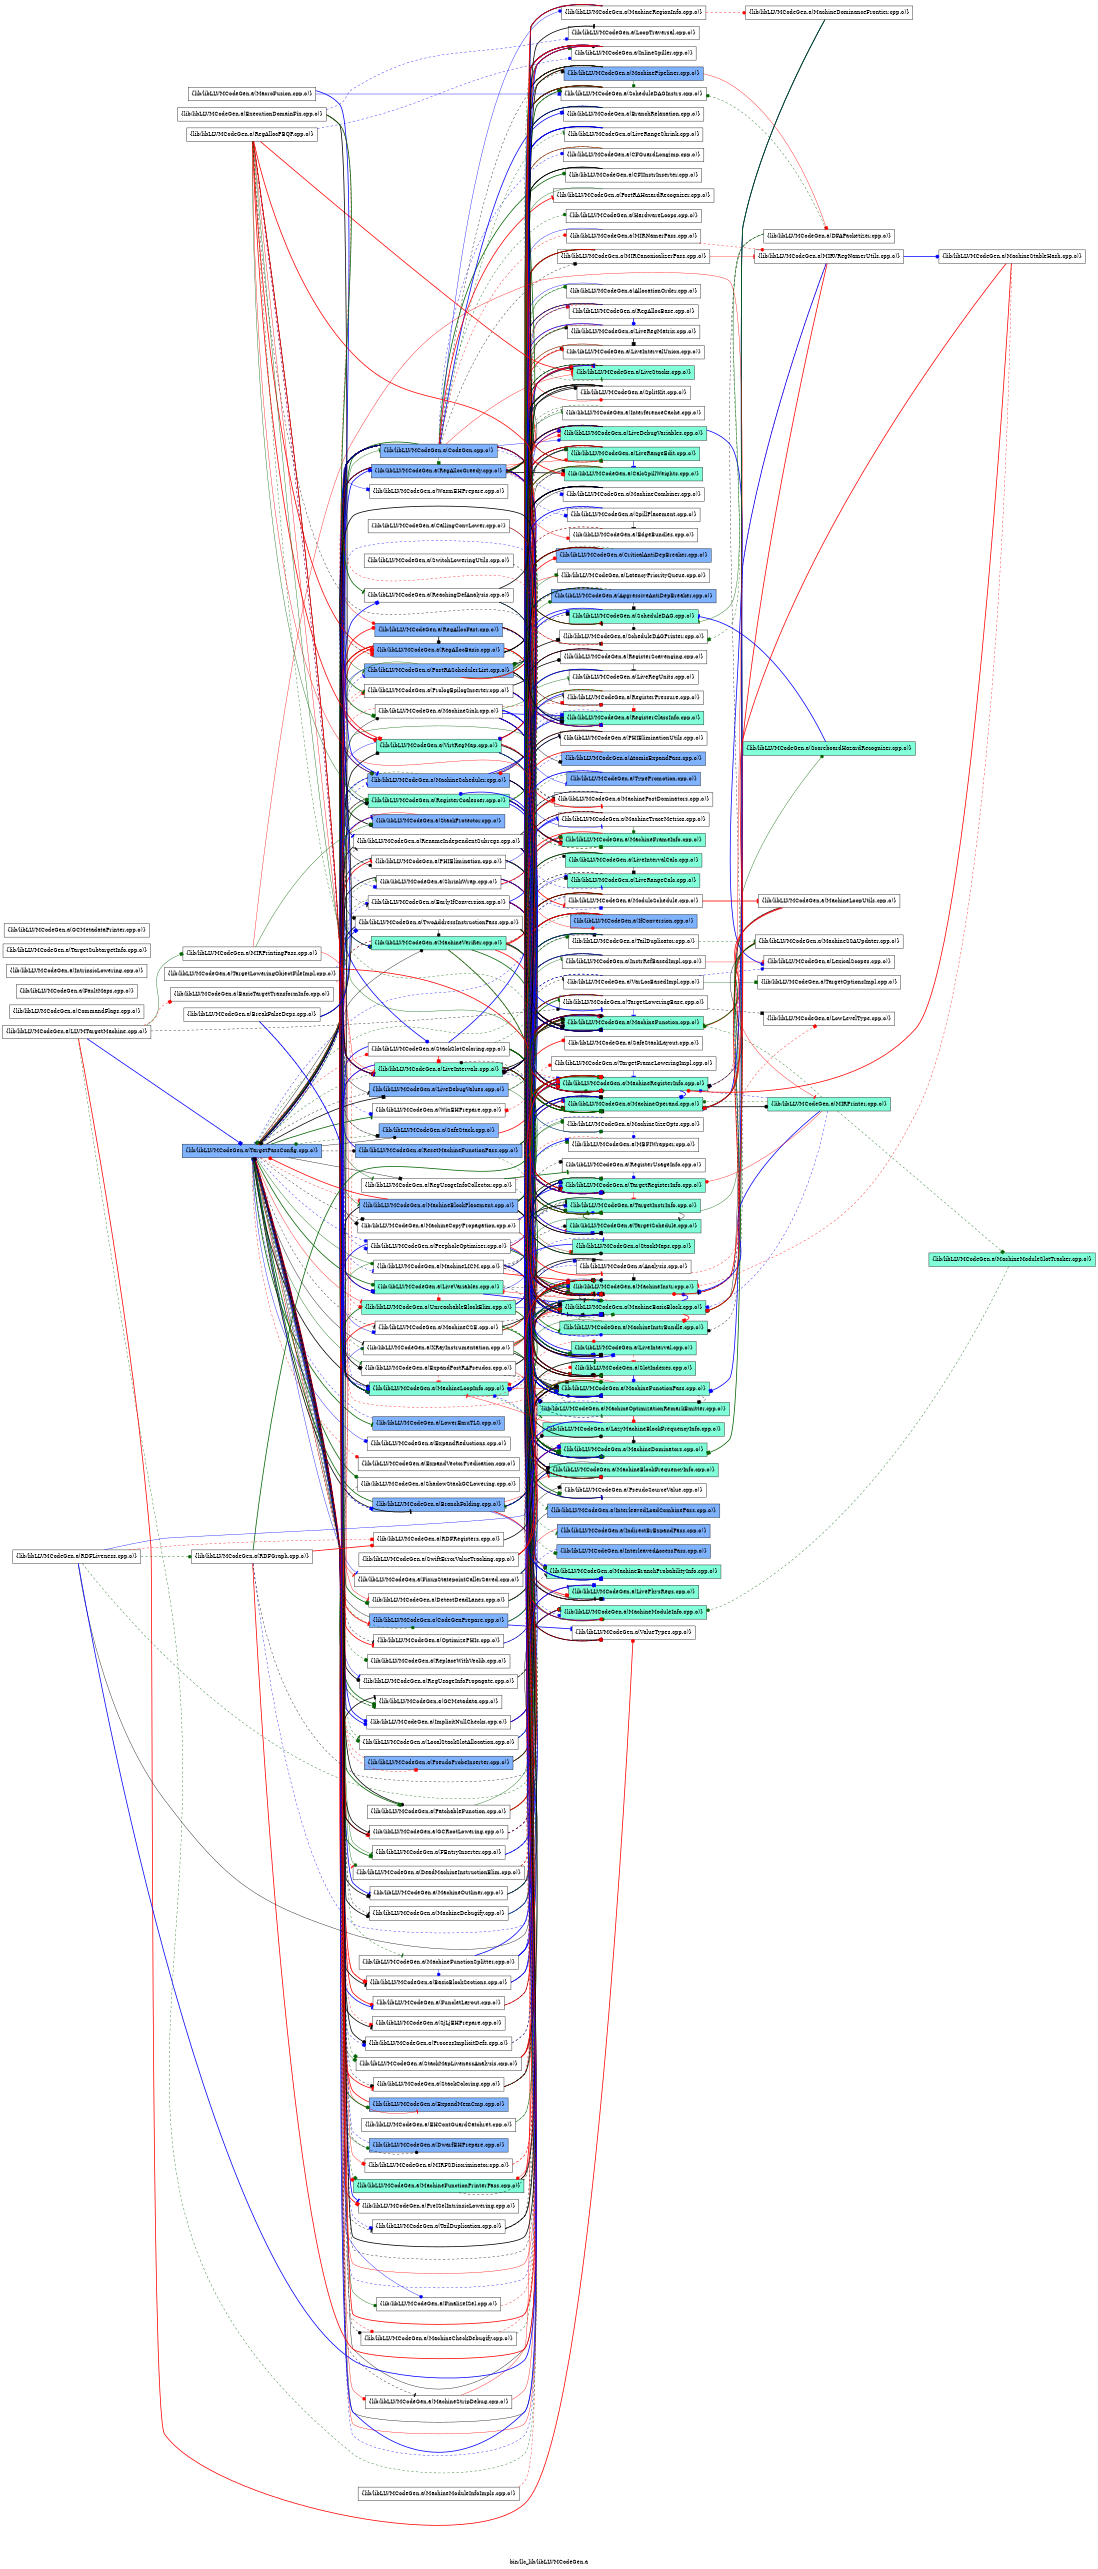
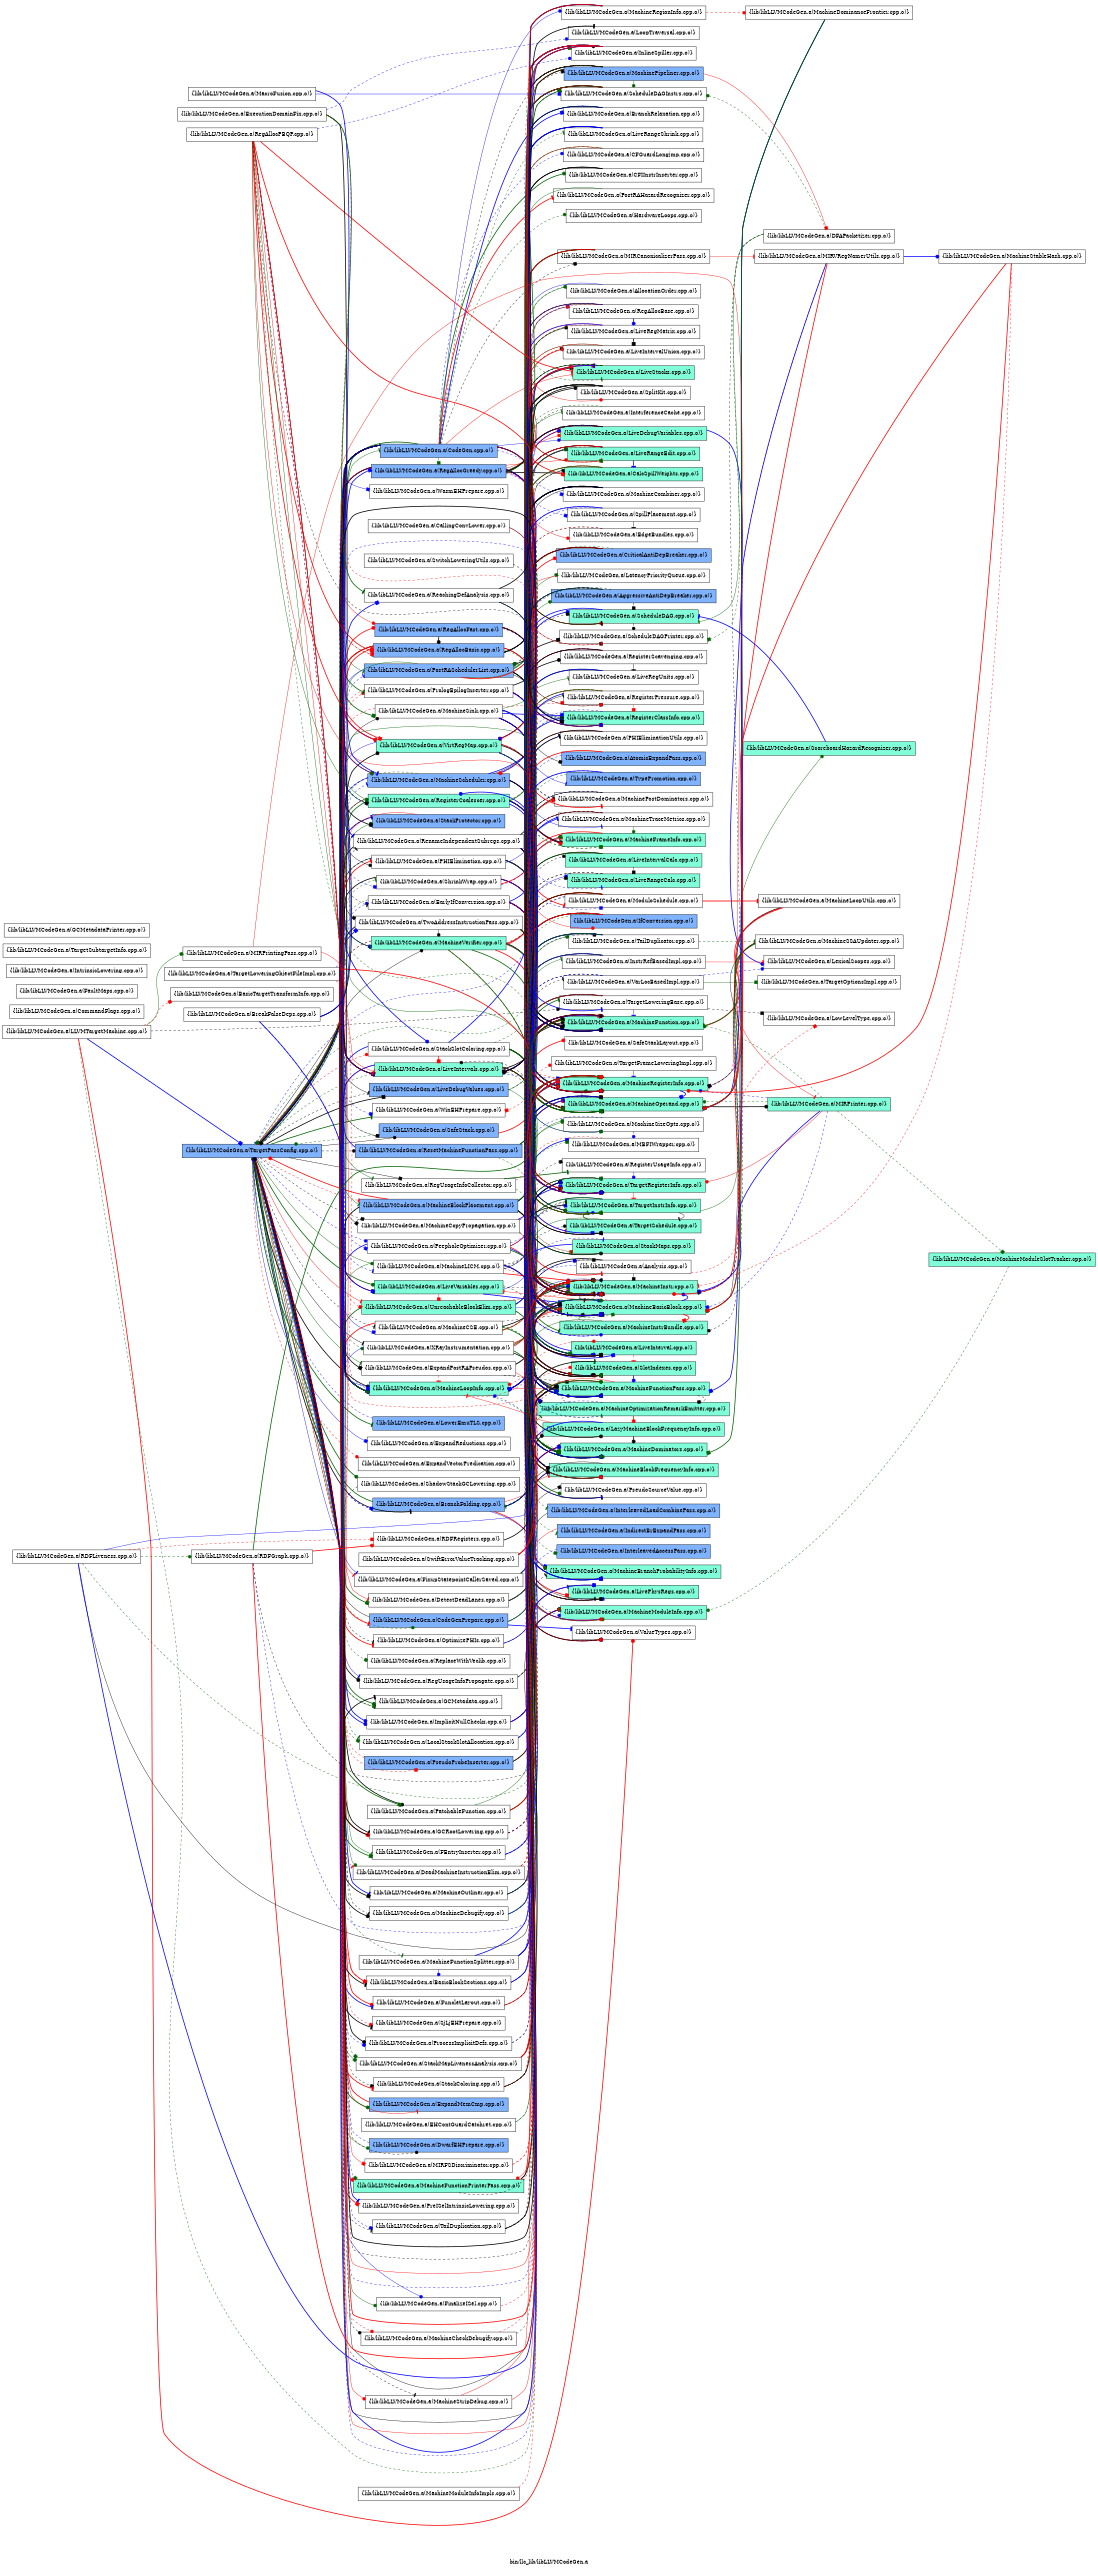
(634, 236) -> none
(302, 875) -> (343, 992)
(530, 1064) -> (530, 1064)
(530, 1133) -> (530, 1133)
(531, 1273) -> (531, 1273)
